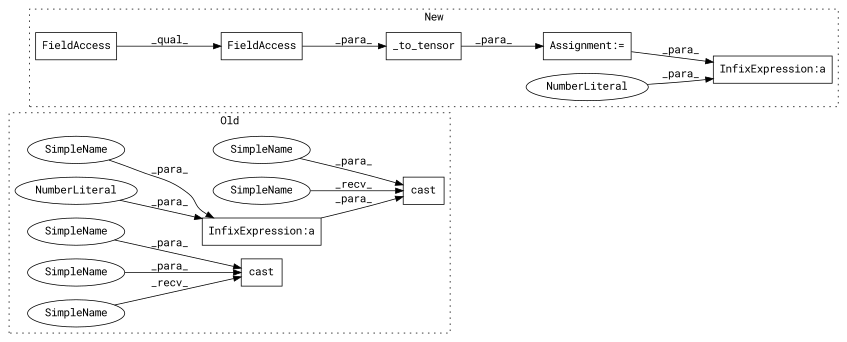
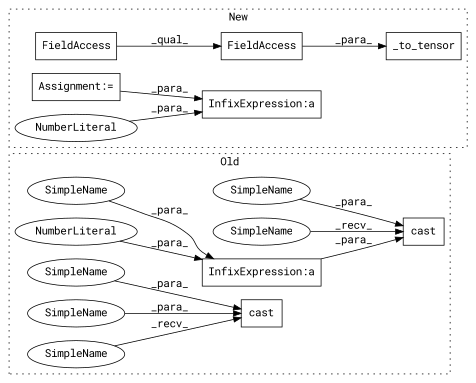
(498, 46) -> none
